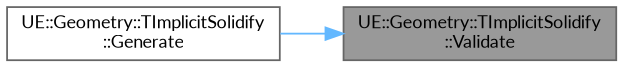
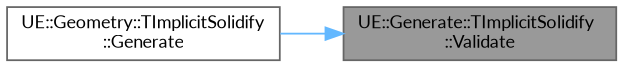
(480, 34) -> (480, 34)
